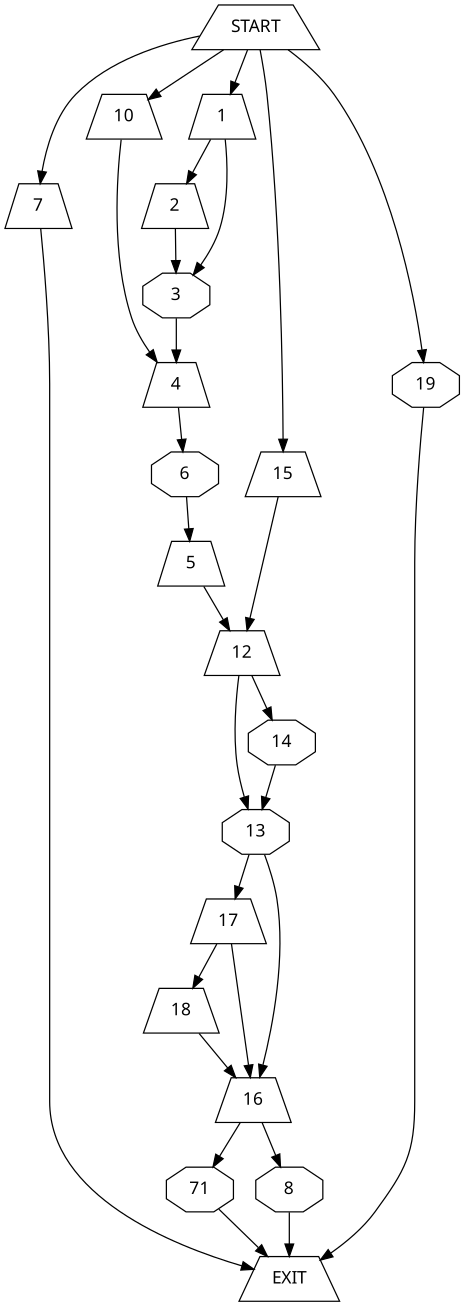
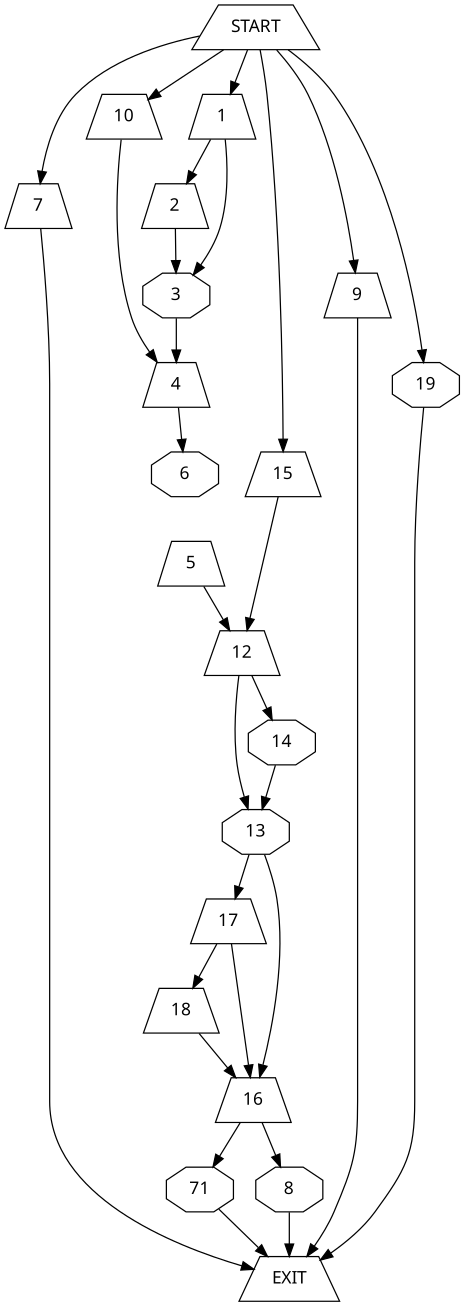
none -> (358, 296)
(188, 513) -> none
